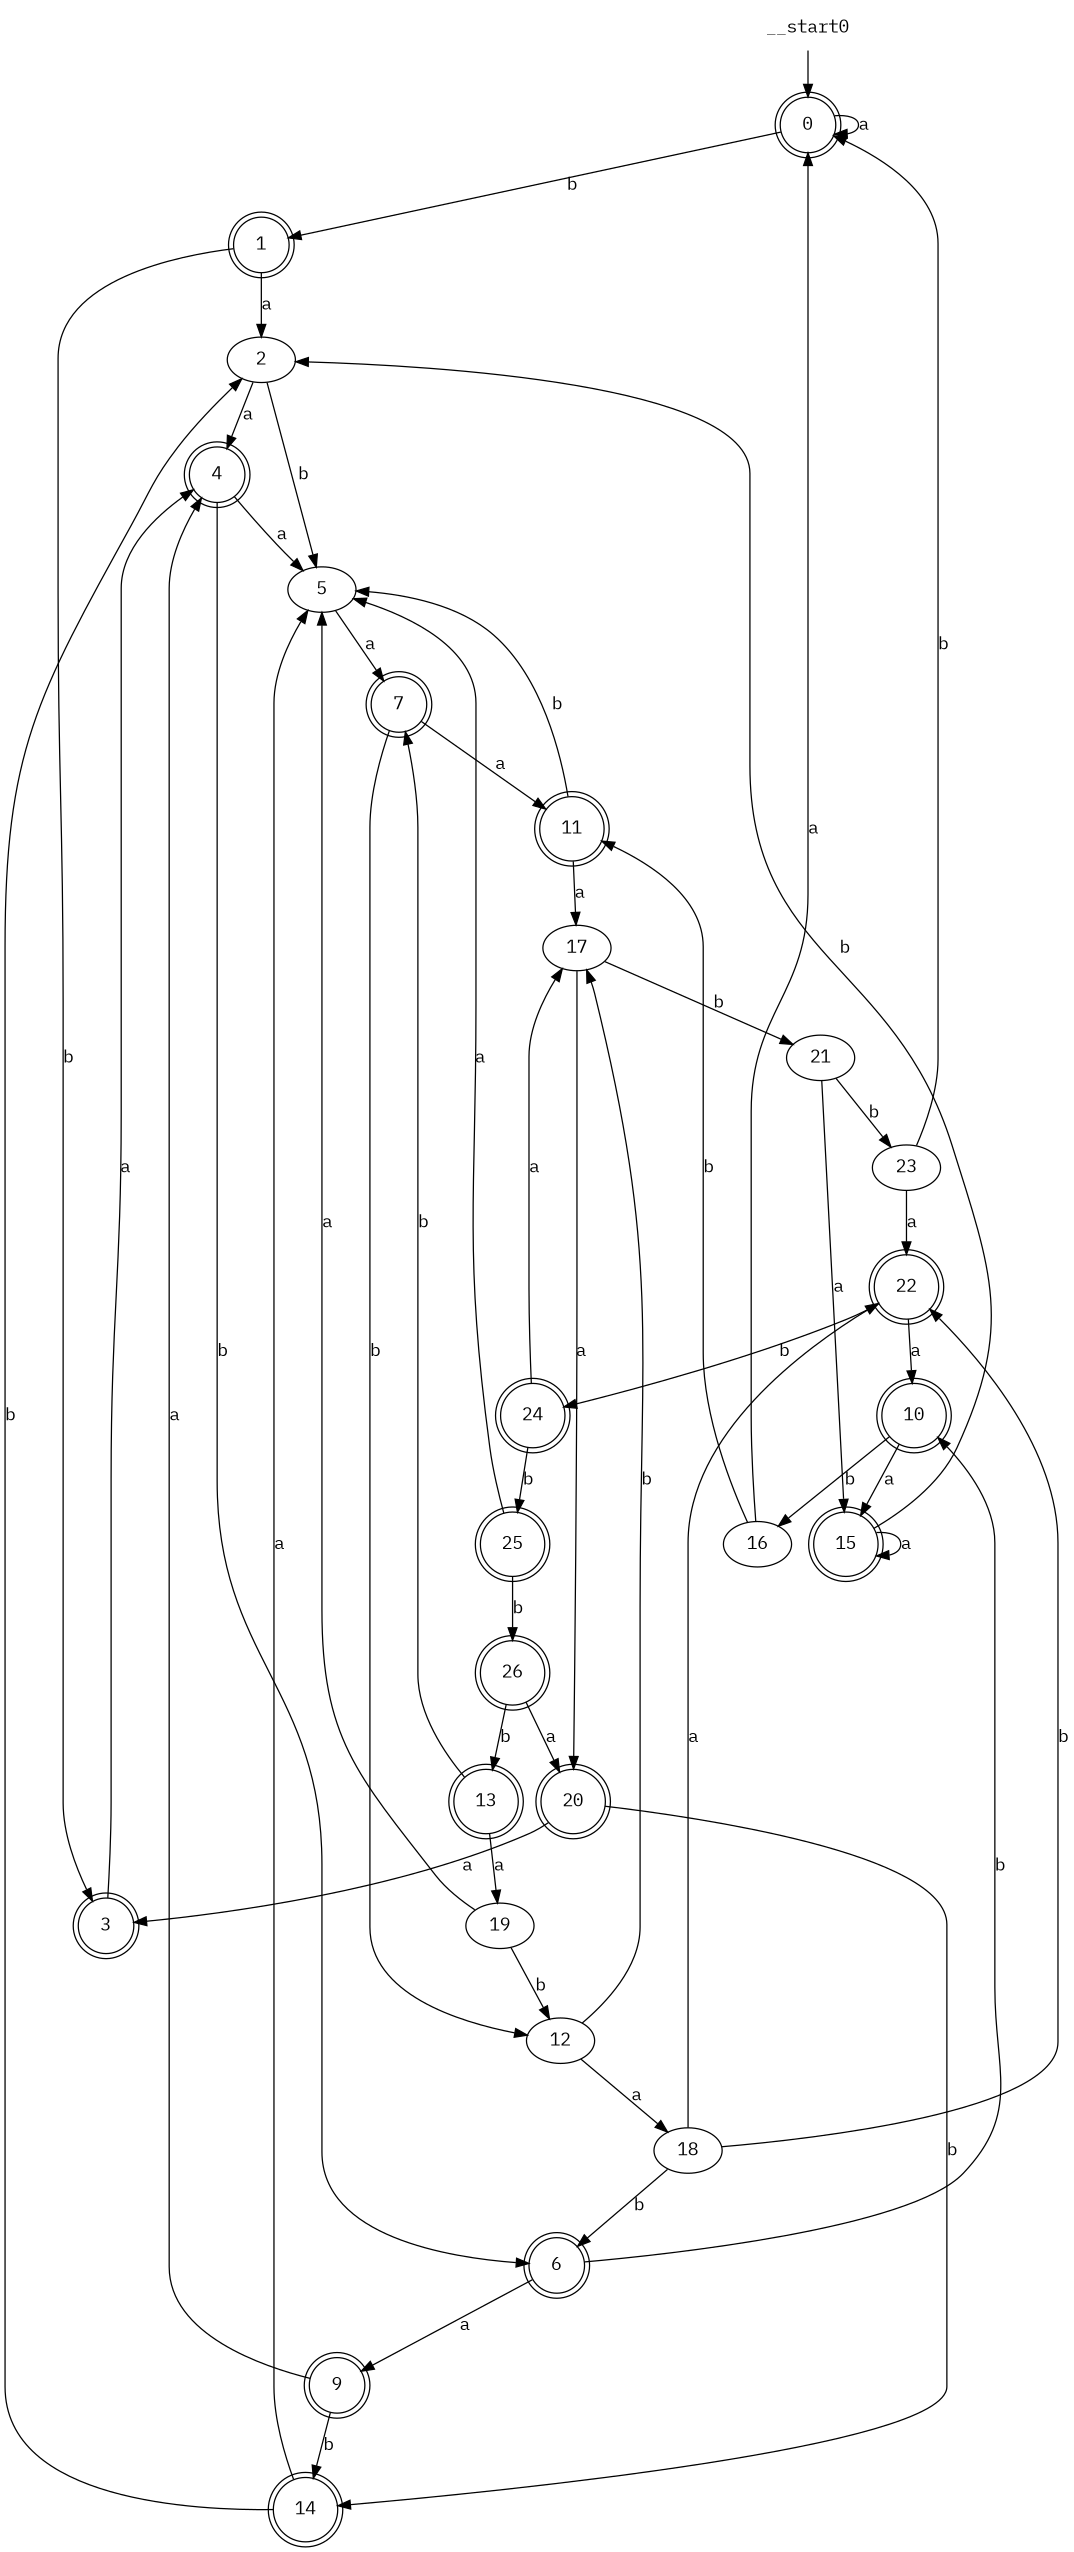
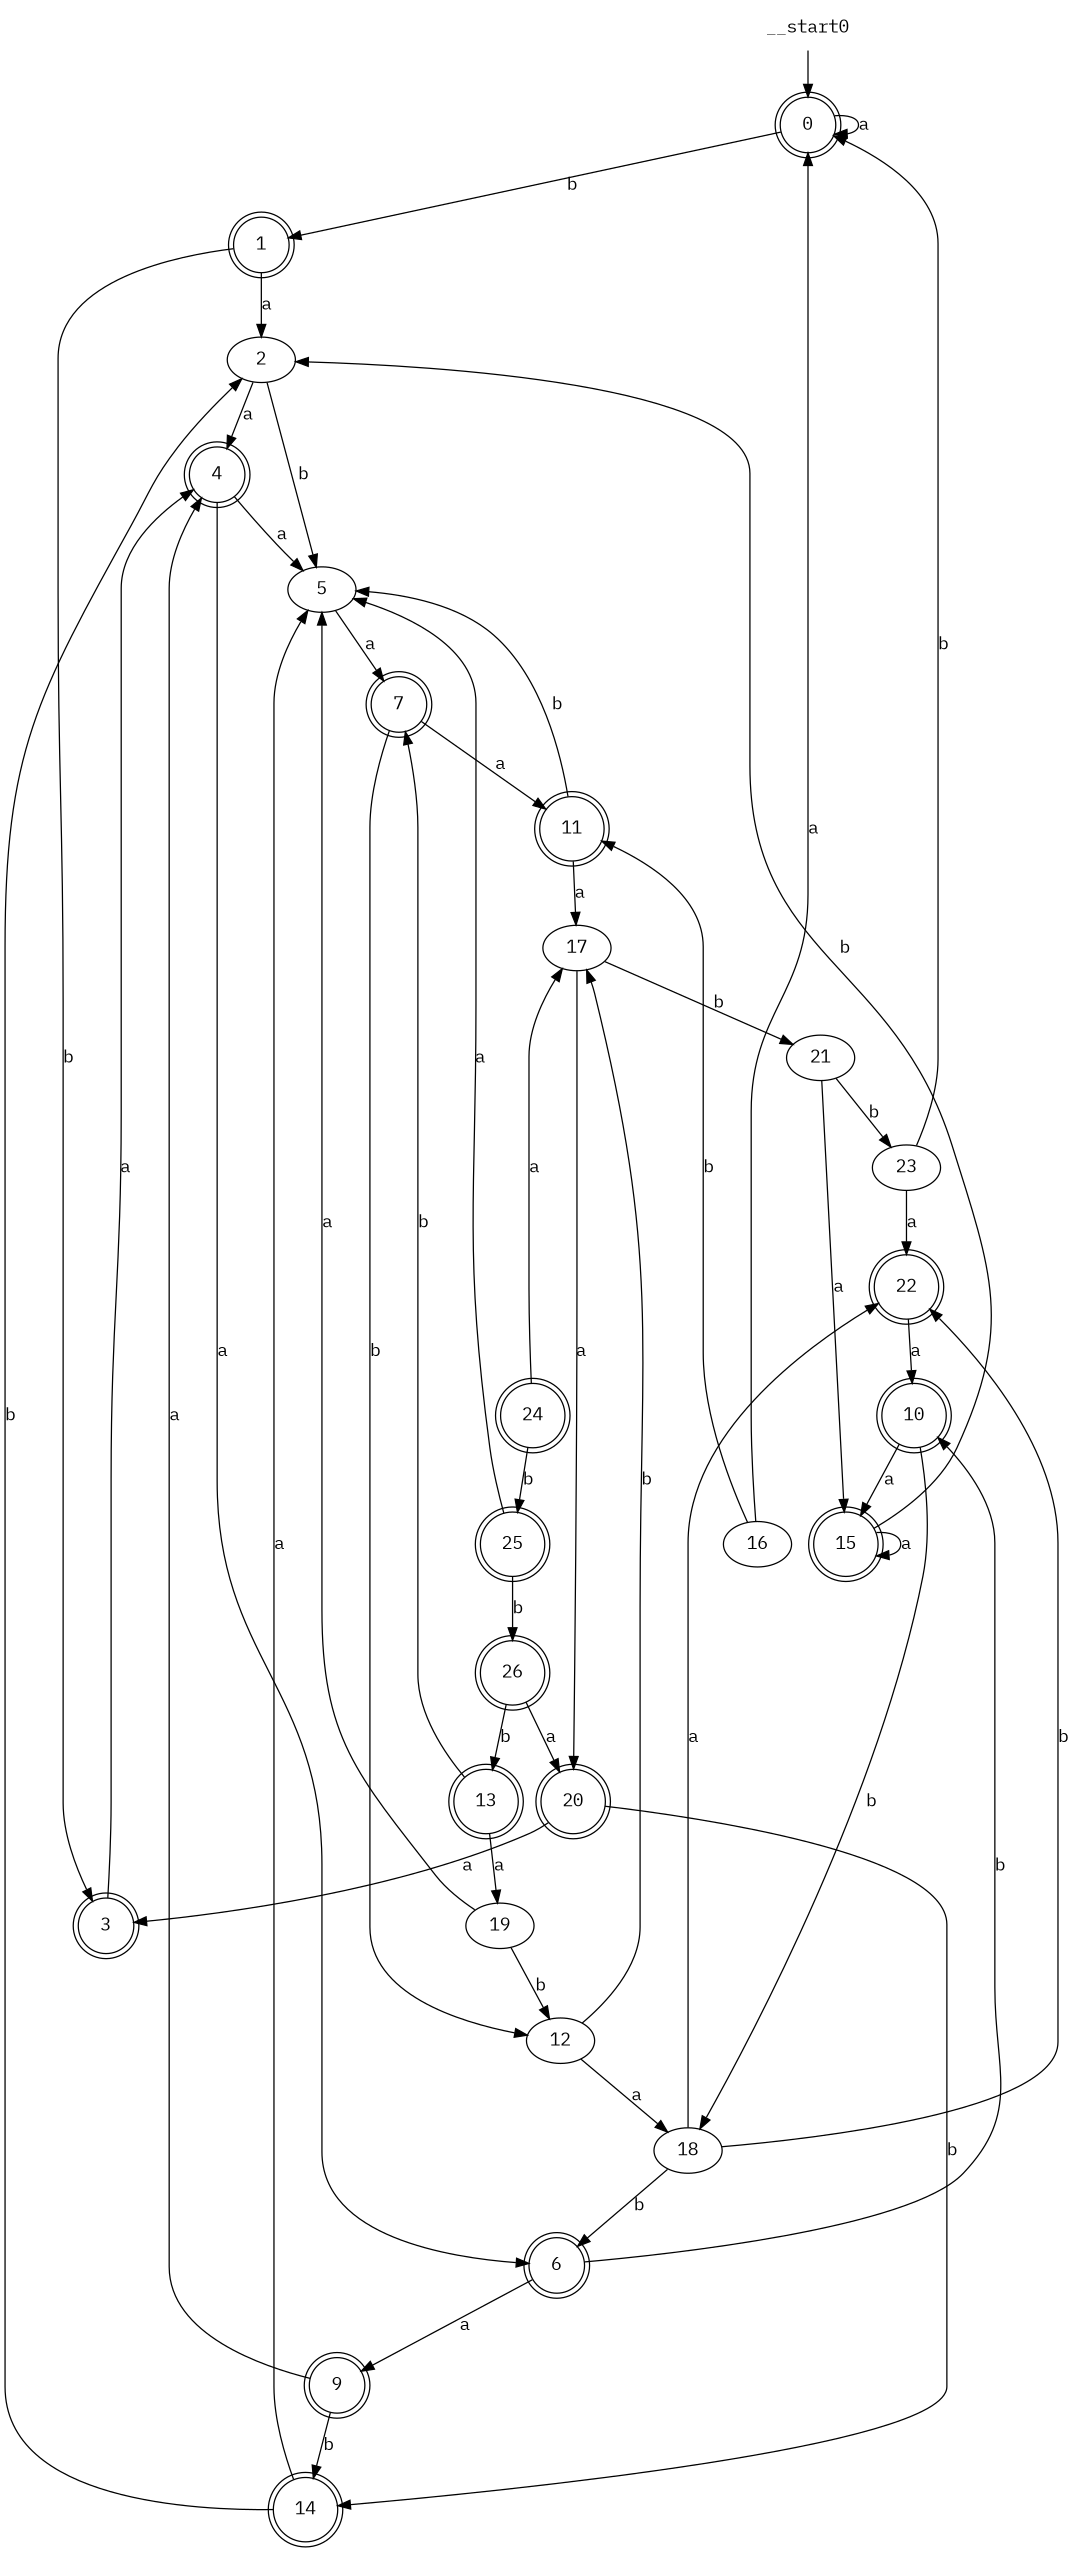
(223, 1351) -> (223, 1351)
(730, 1361) -> none
(834, 1481) -> (858, 1794)
